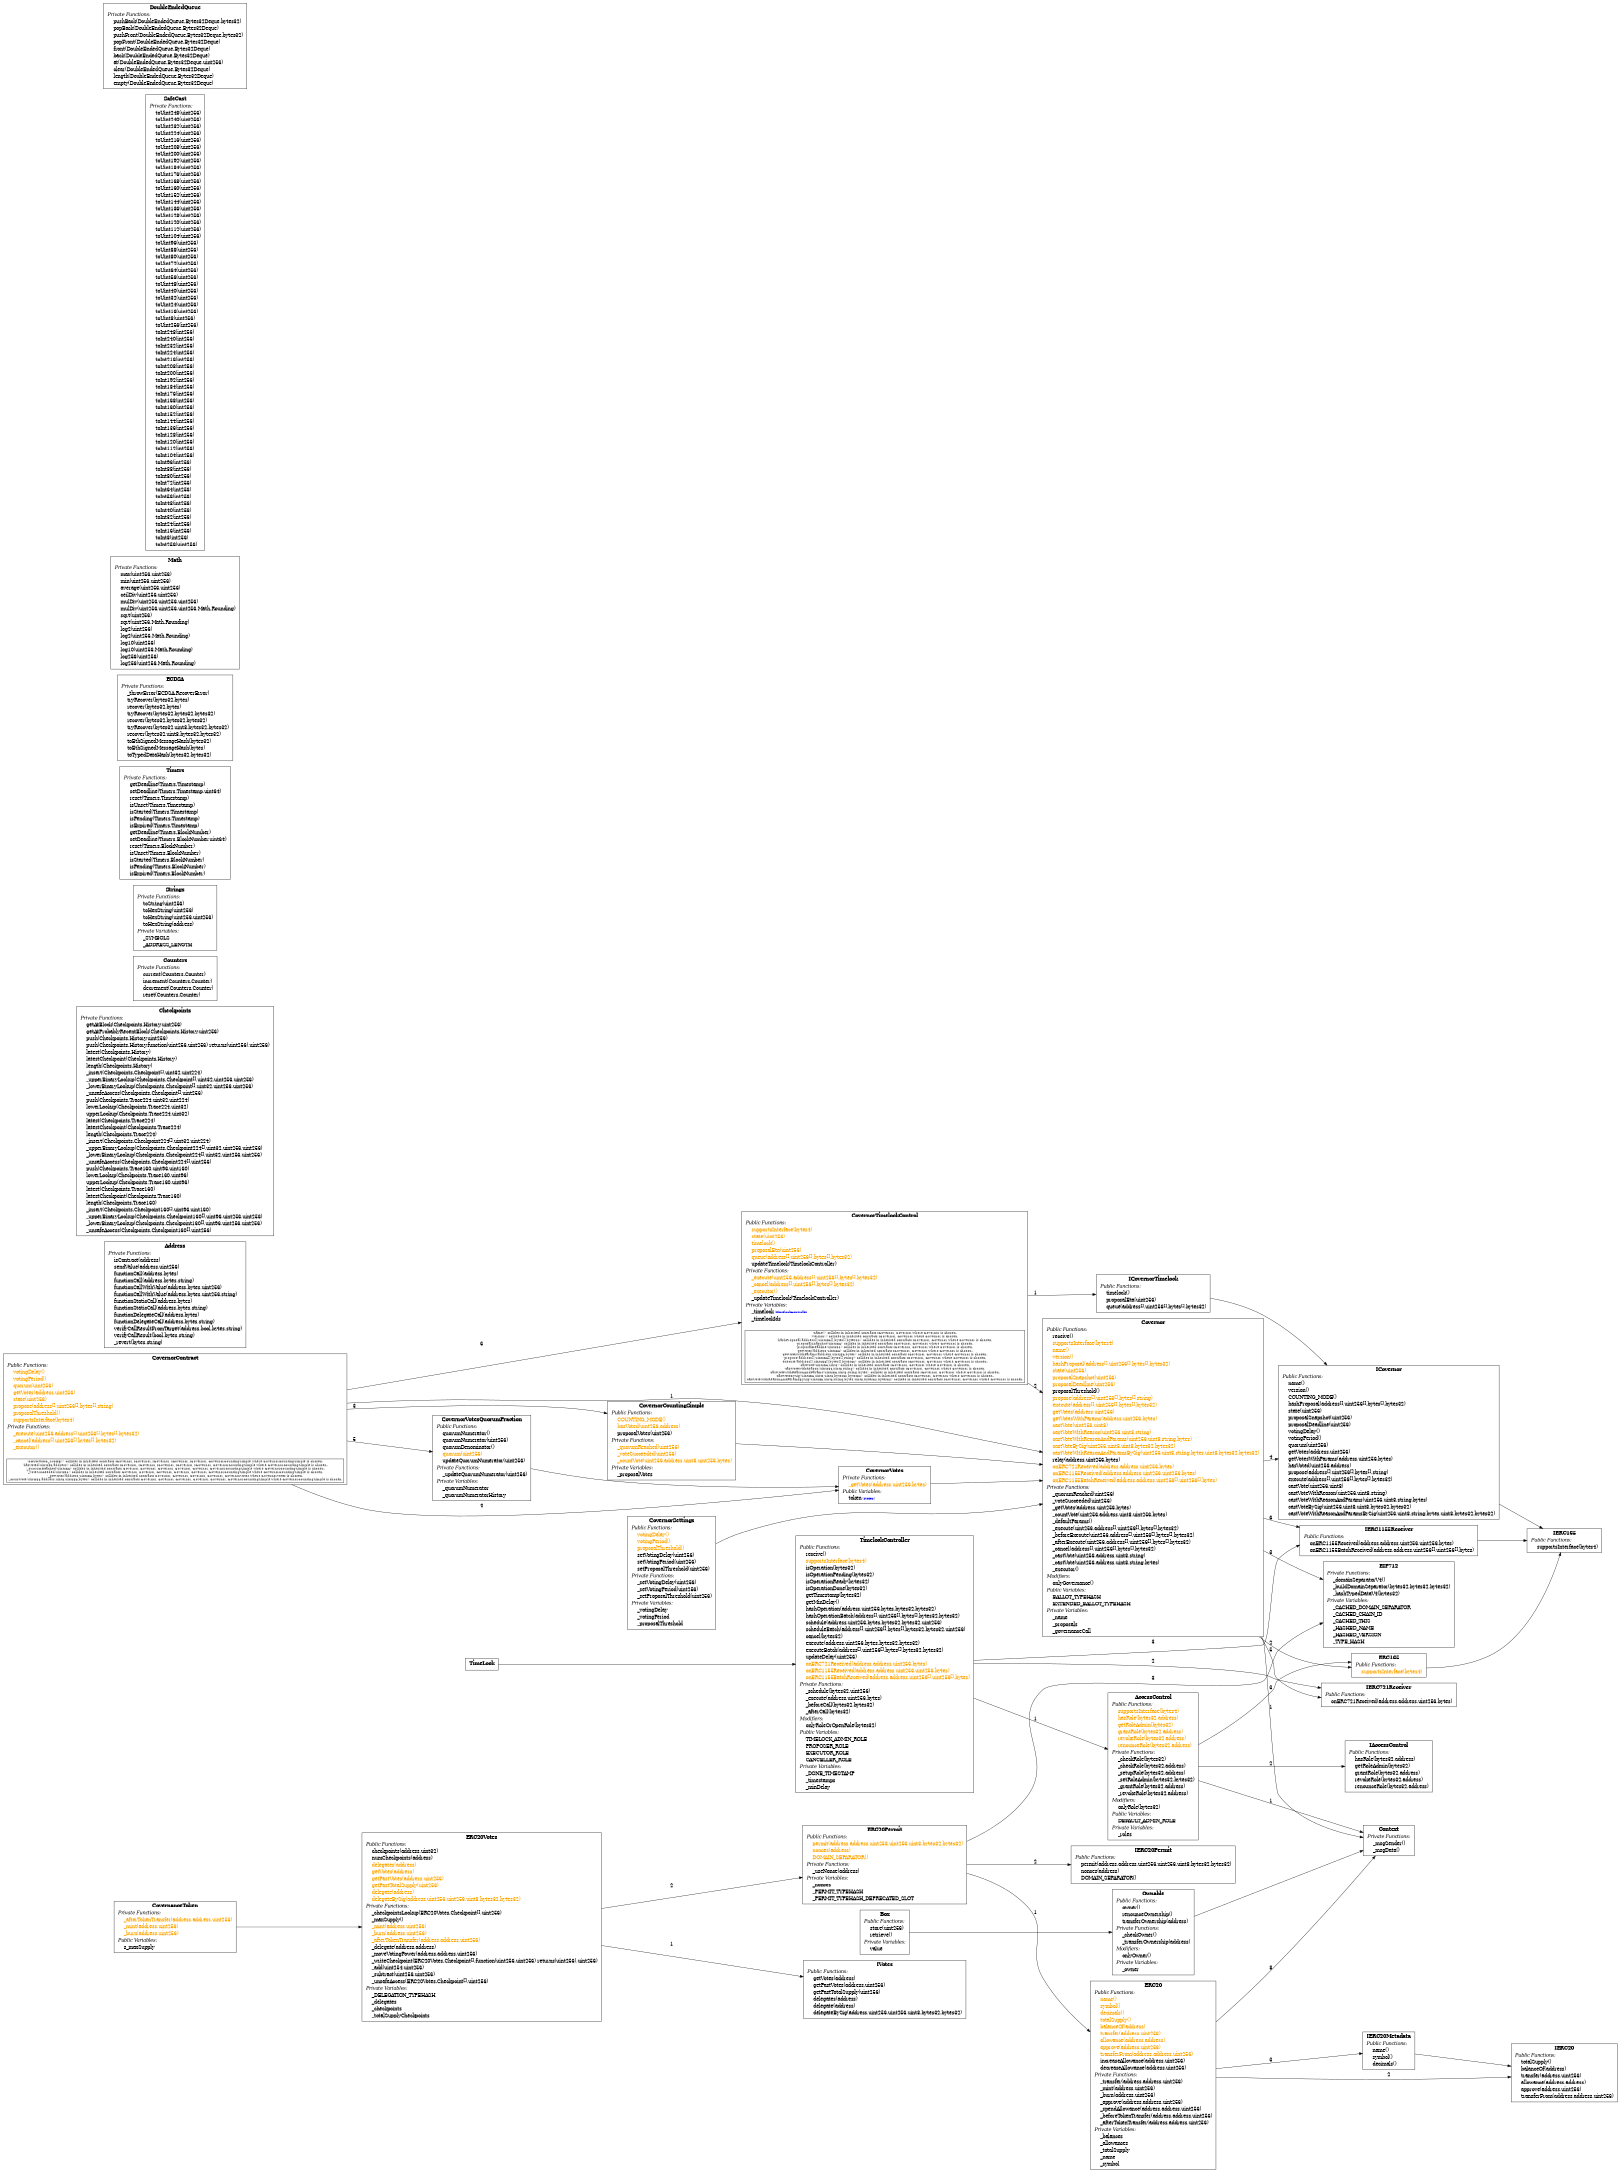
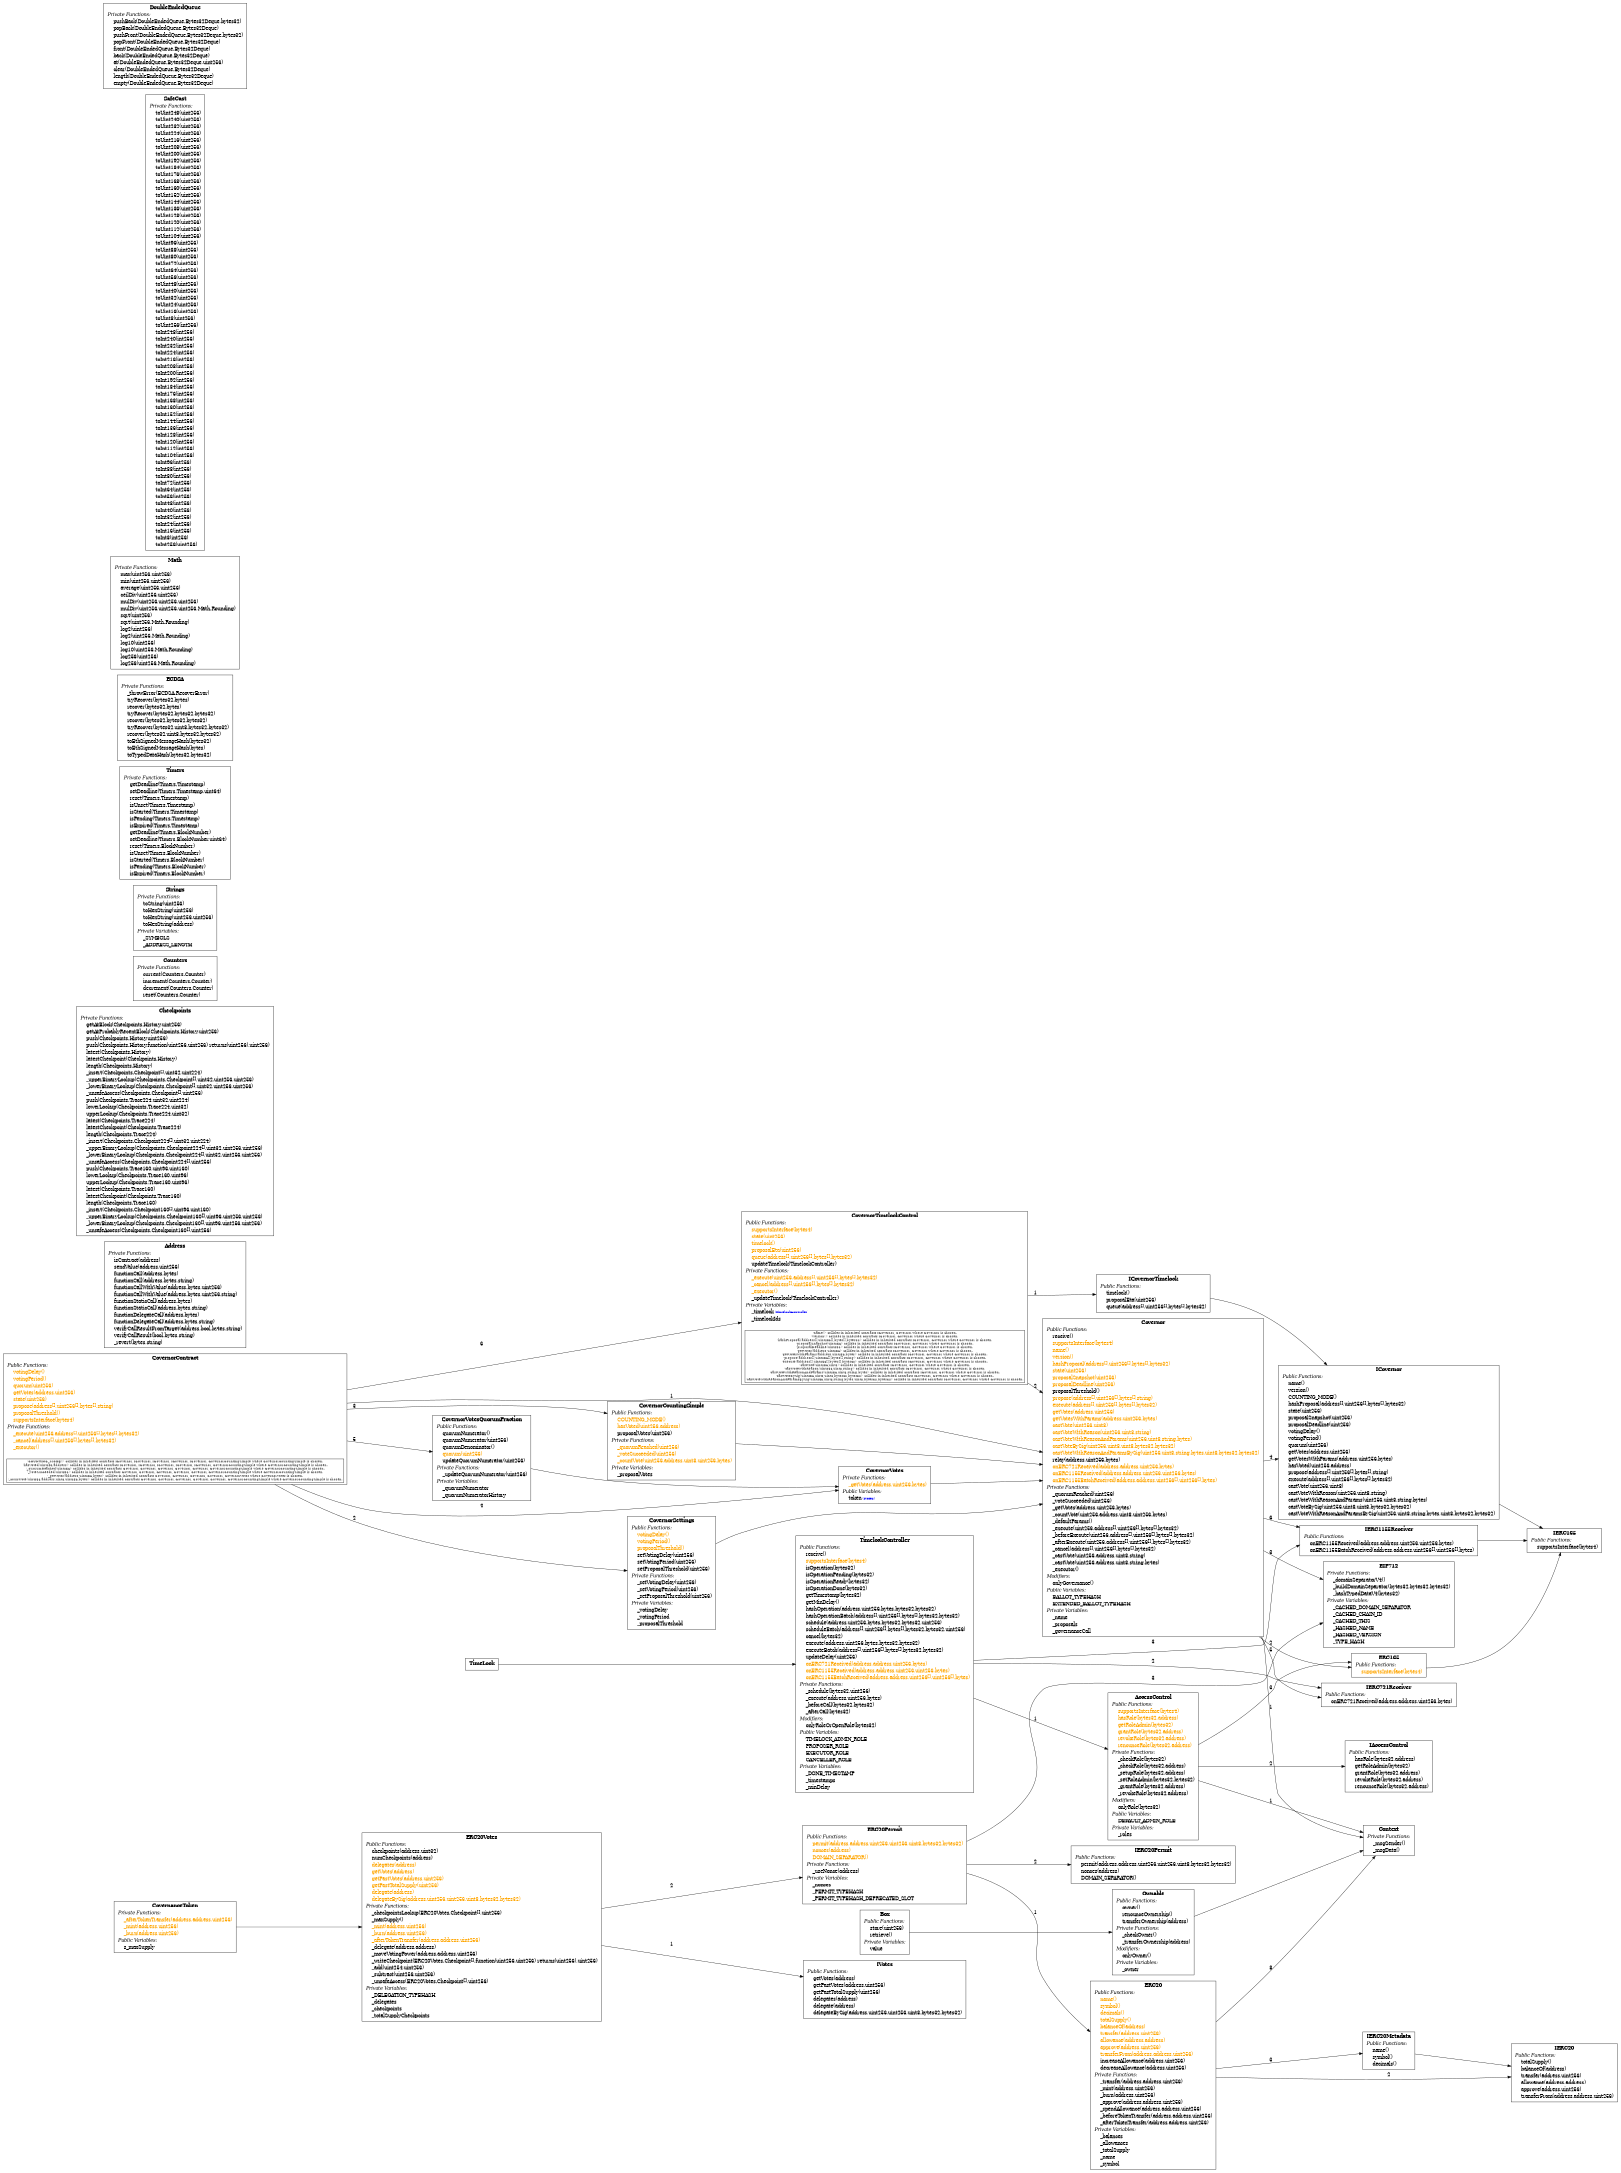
none -> (444, 1546)
